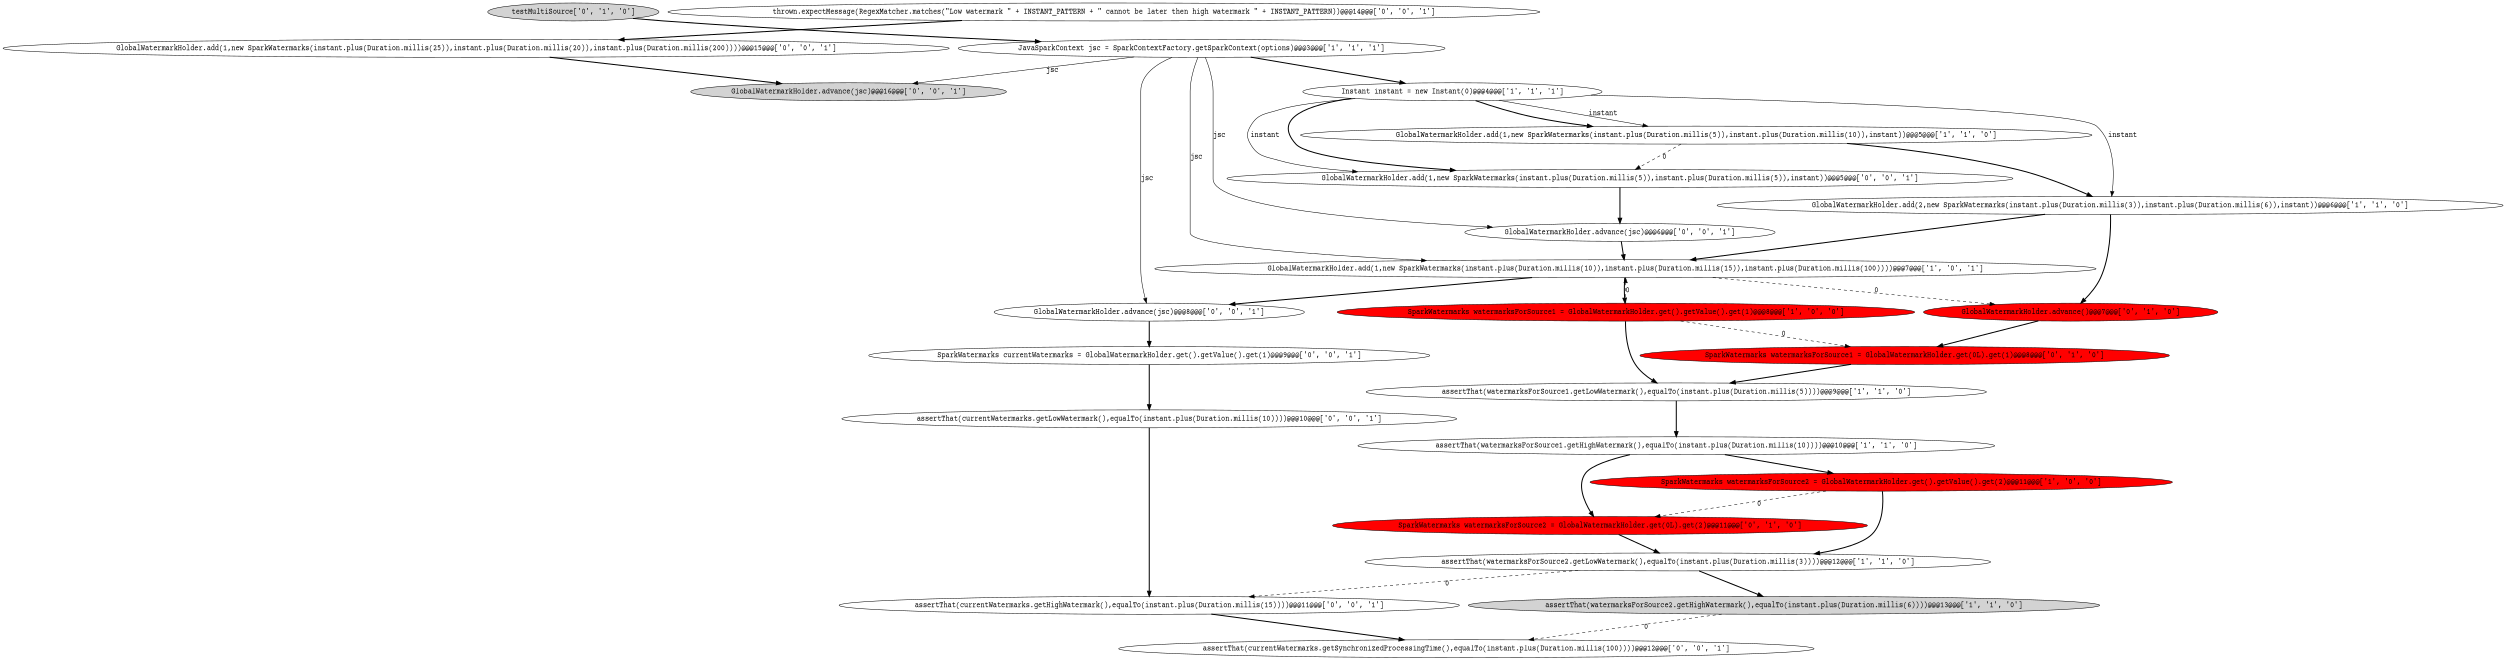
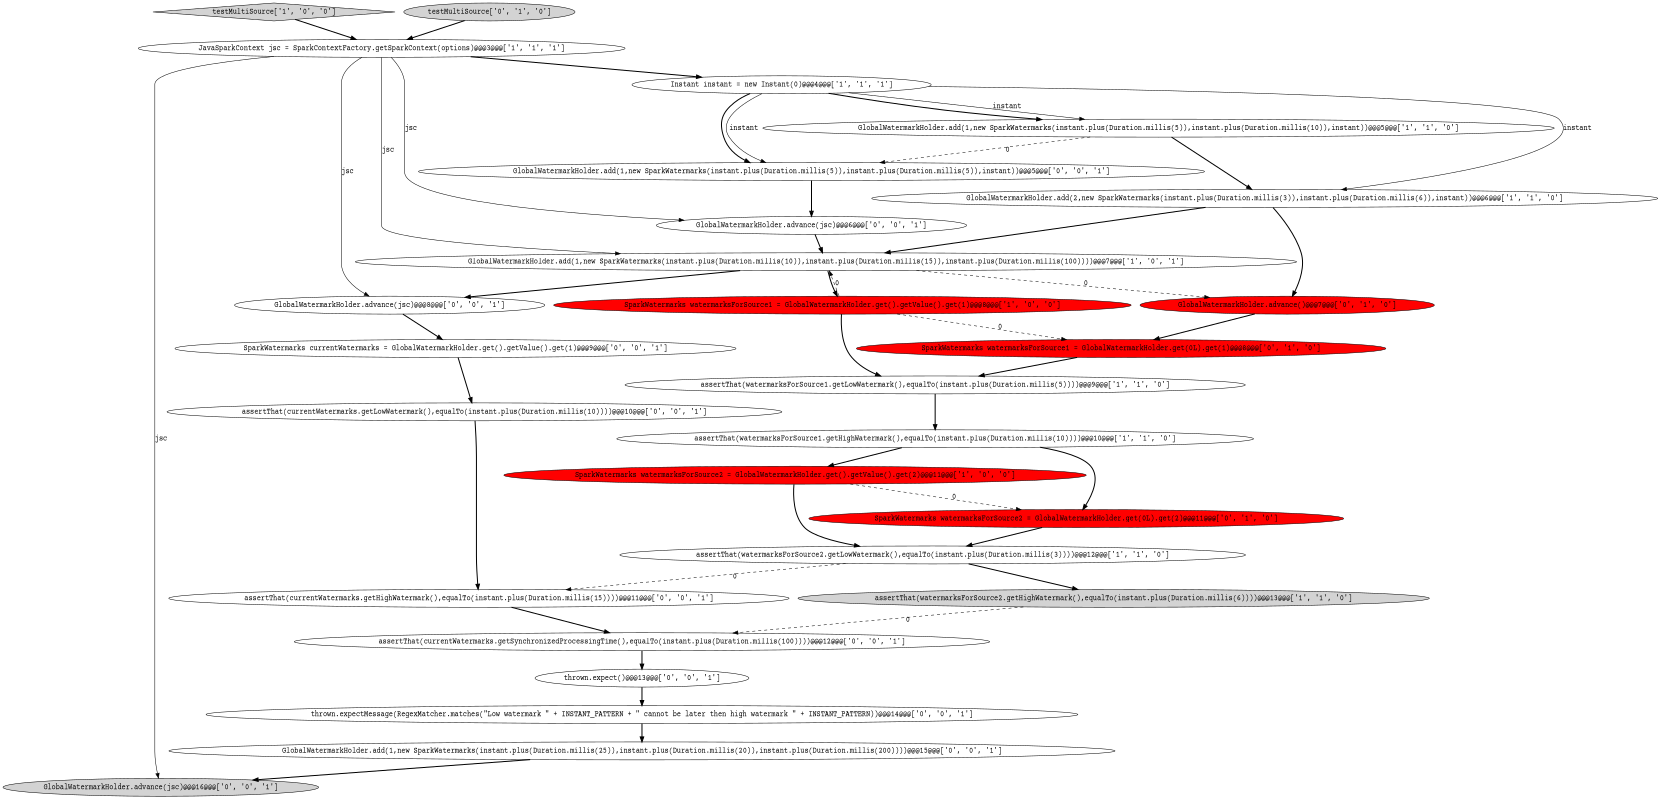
none -> (274, 12)
none -> (642, 678)
